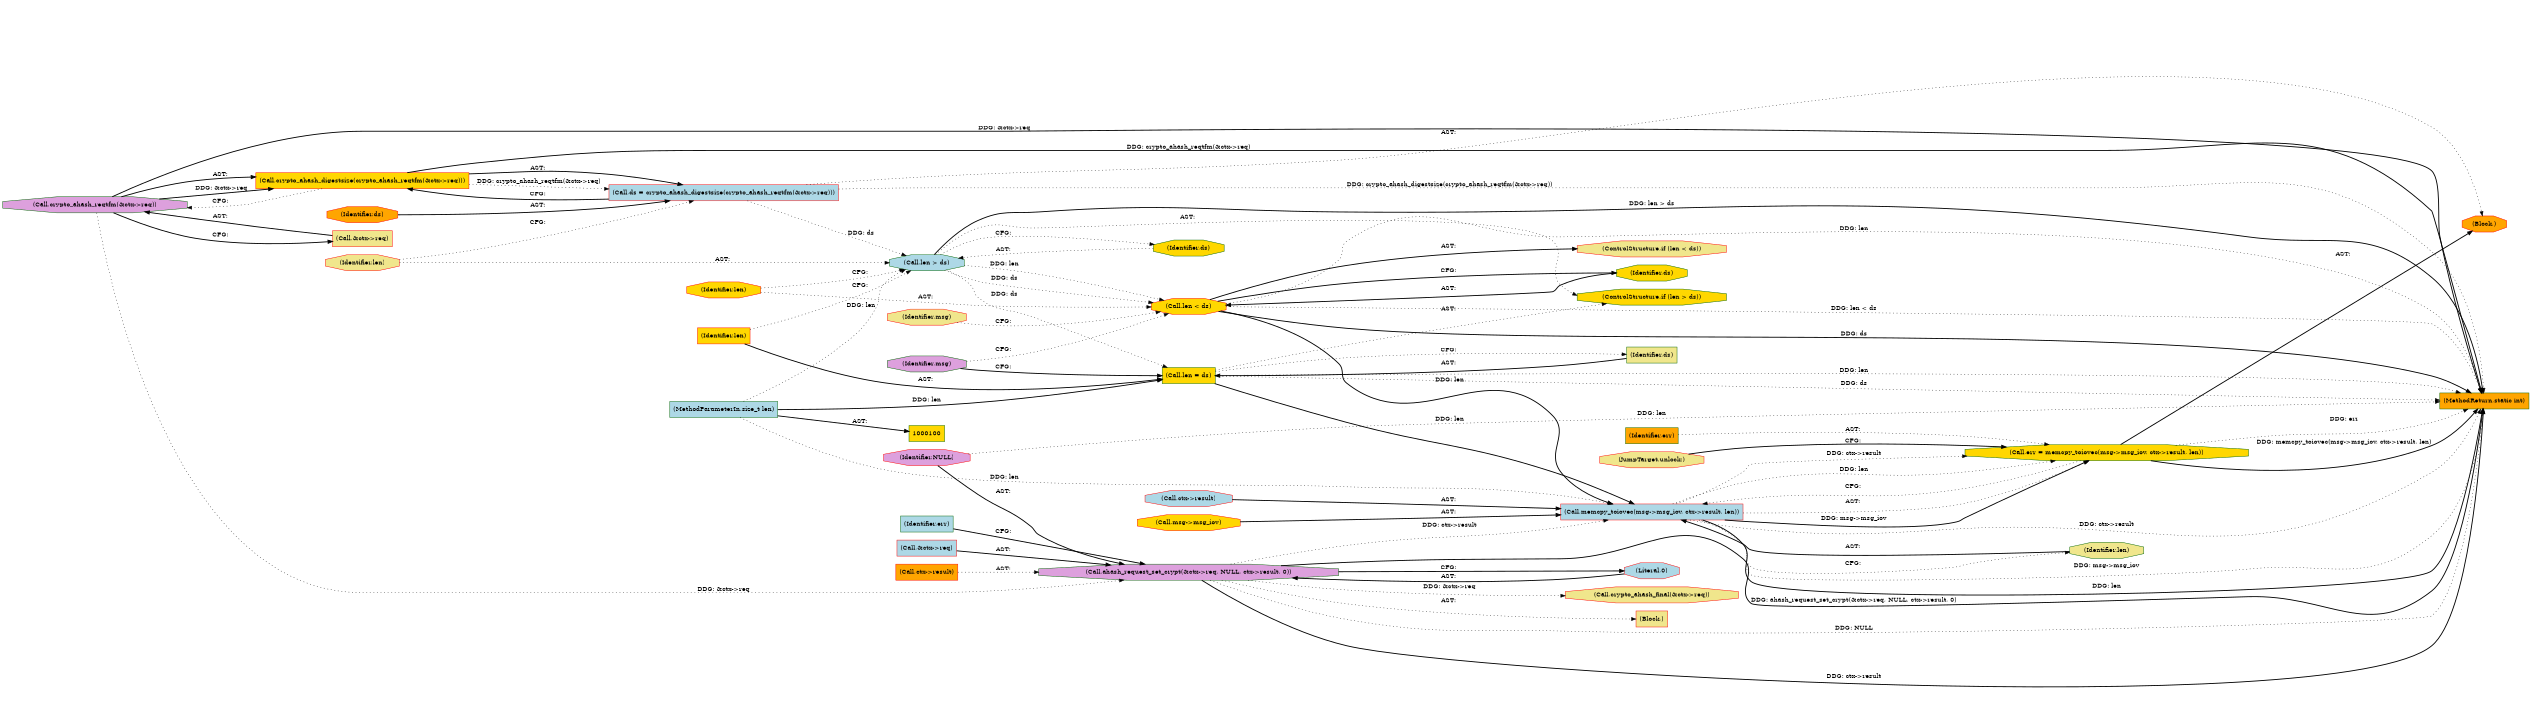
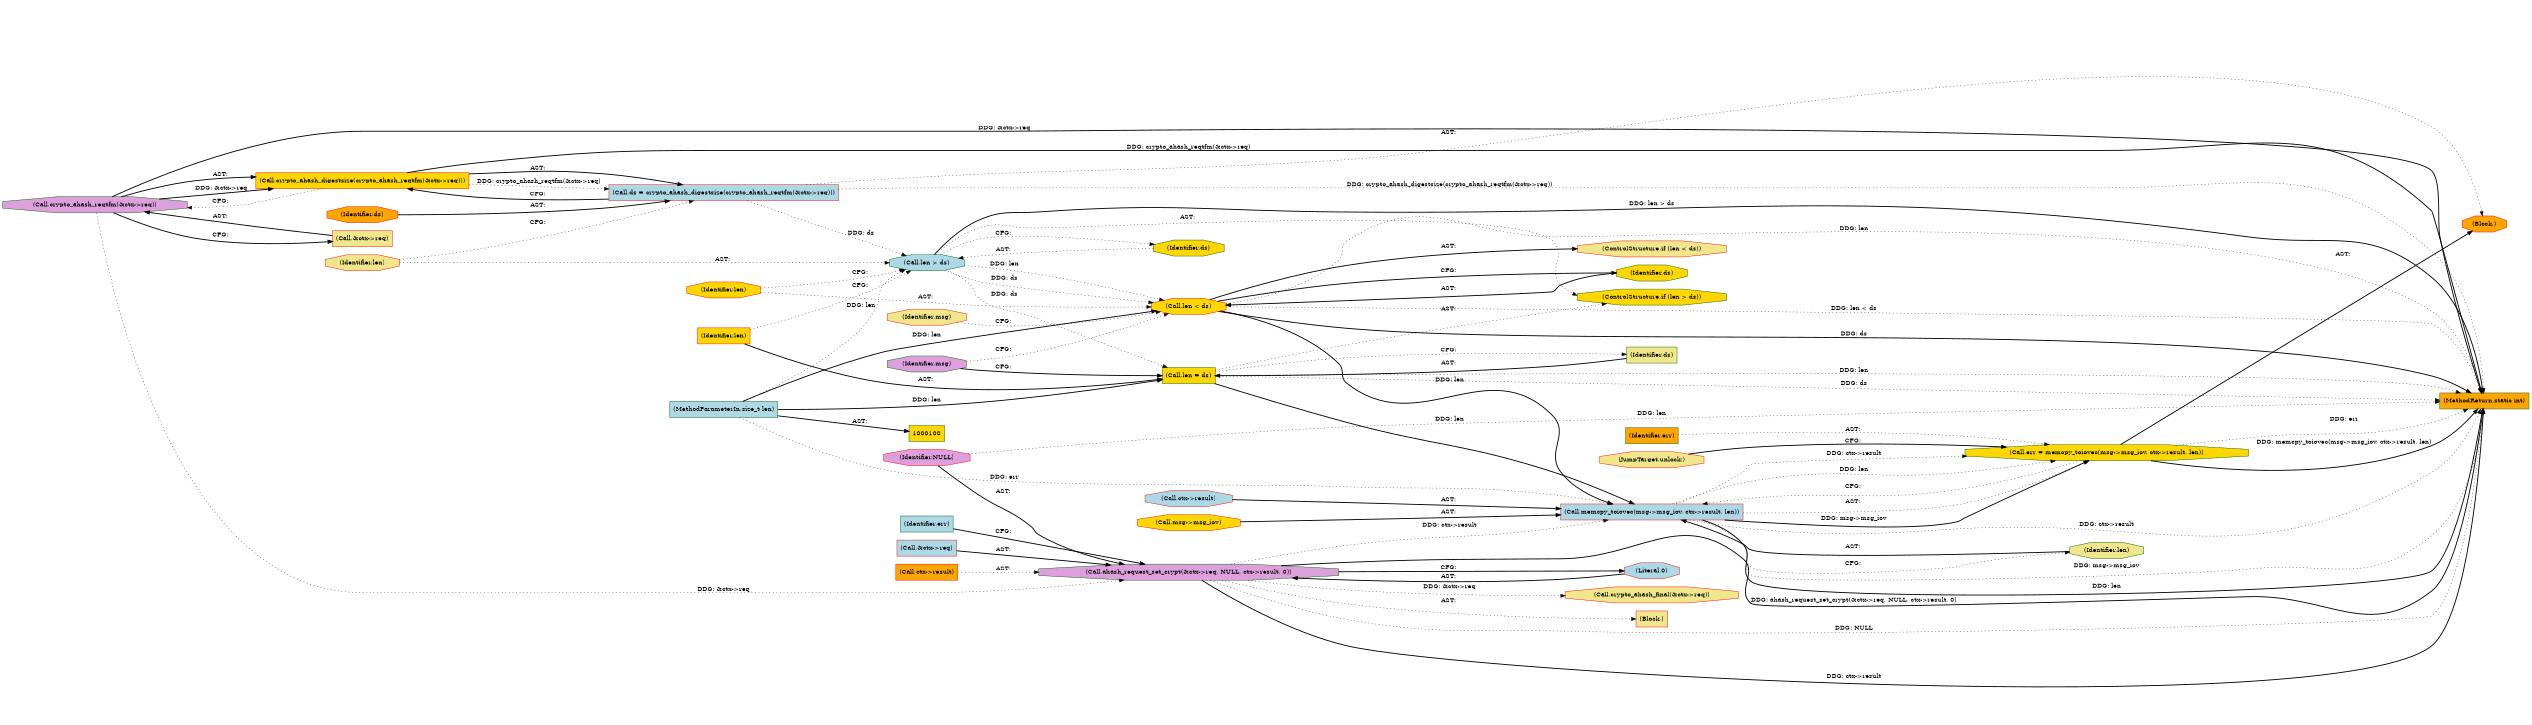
none -> (944, 342)
(1004, 477) -> (1004, 477)
